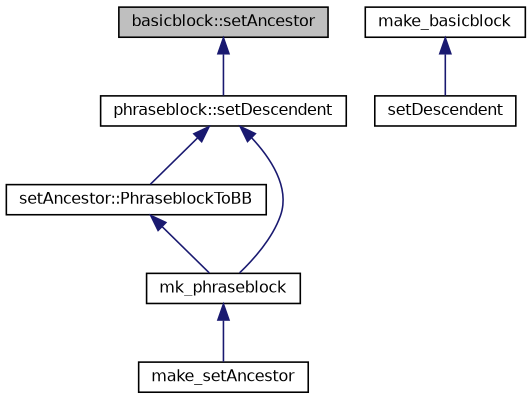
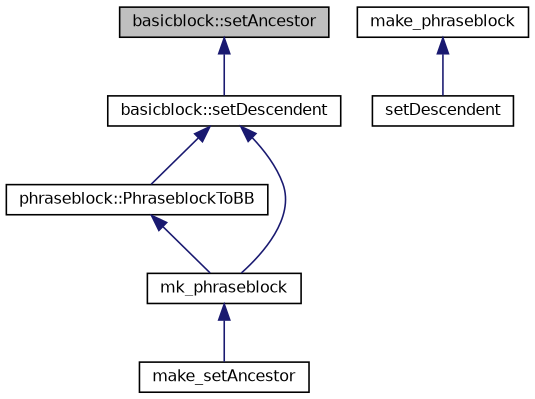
(445, 22) -> (443, 22)
(223, 111) -> (224, 111)
(136, 200) -> (137, 200)
